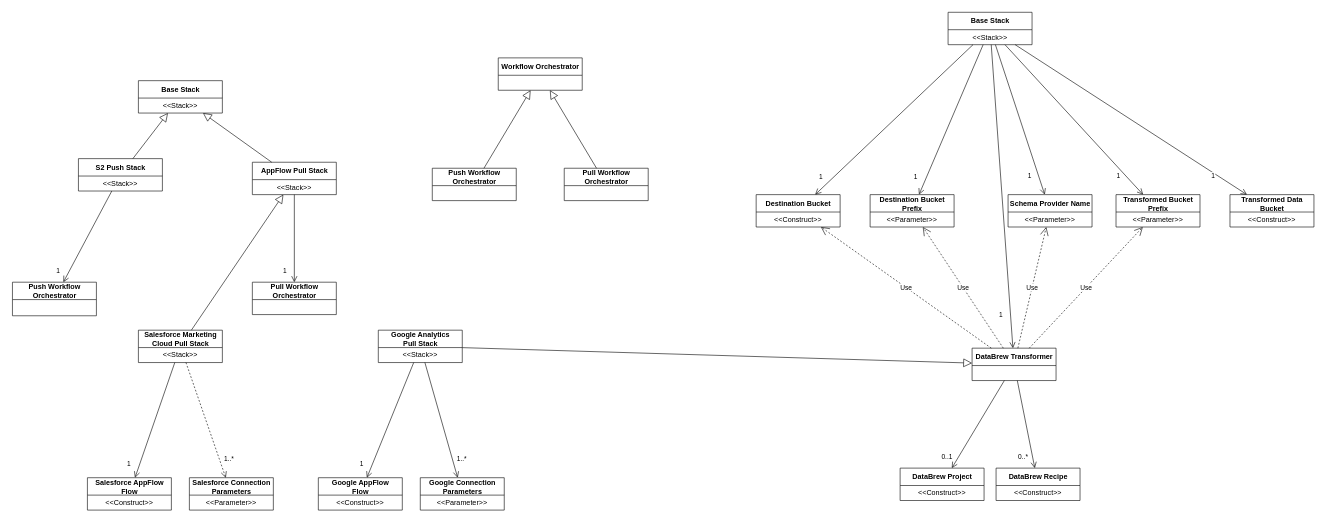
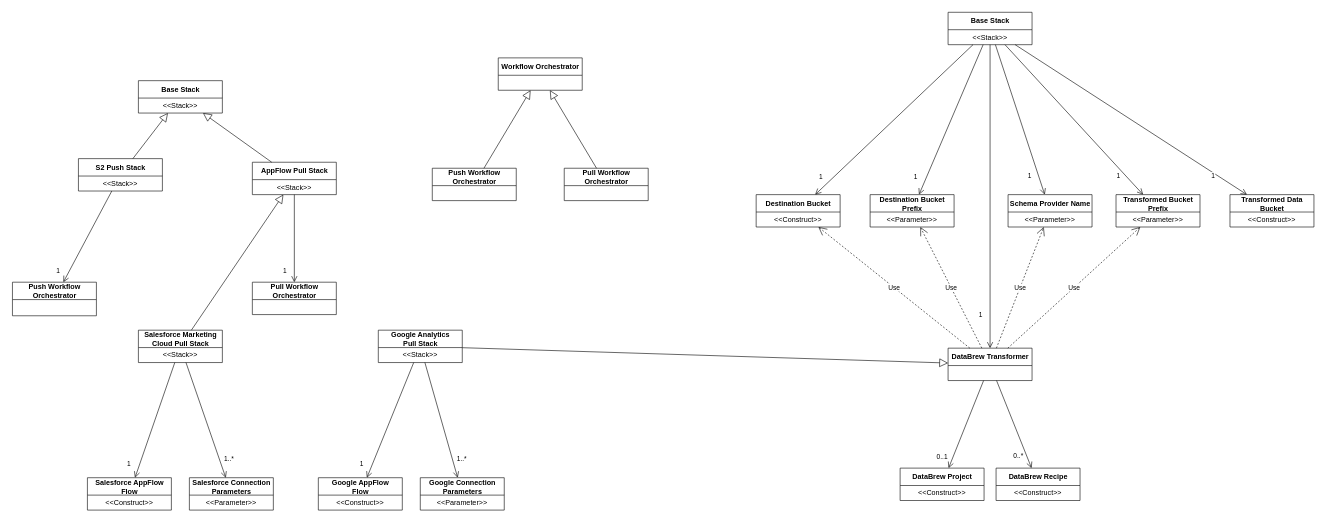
(1014, 365) -> (990, 365)
(206, 420) -> (206, 420)
